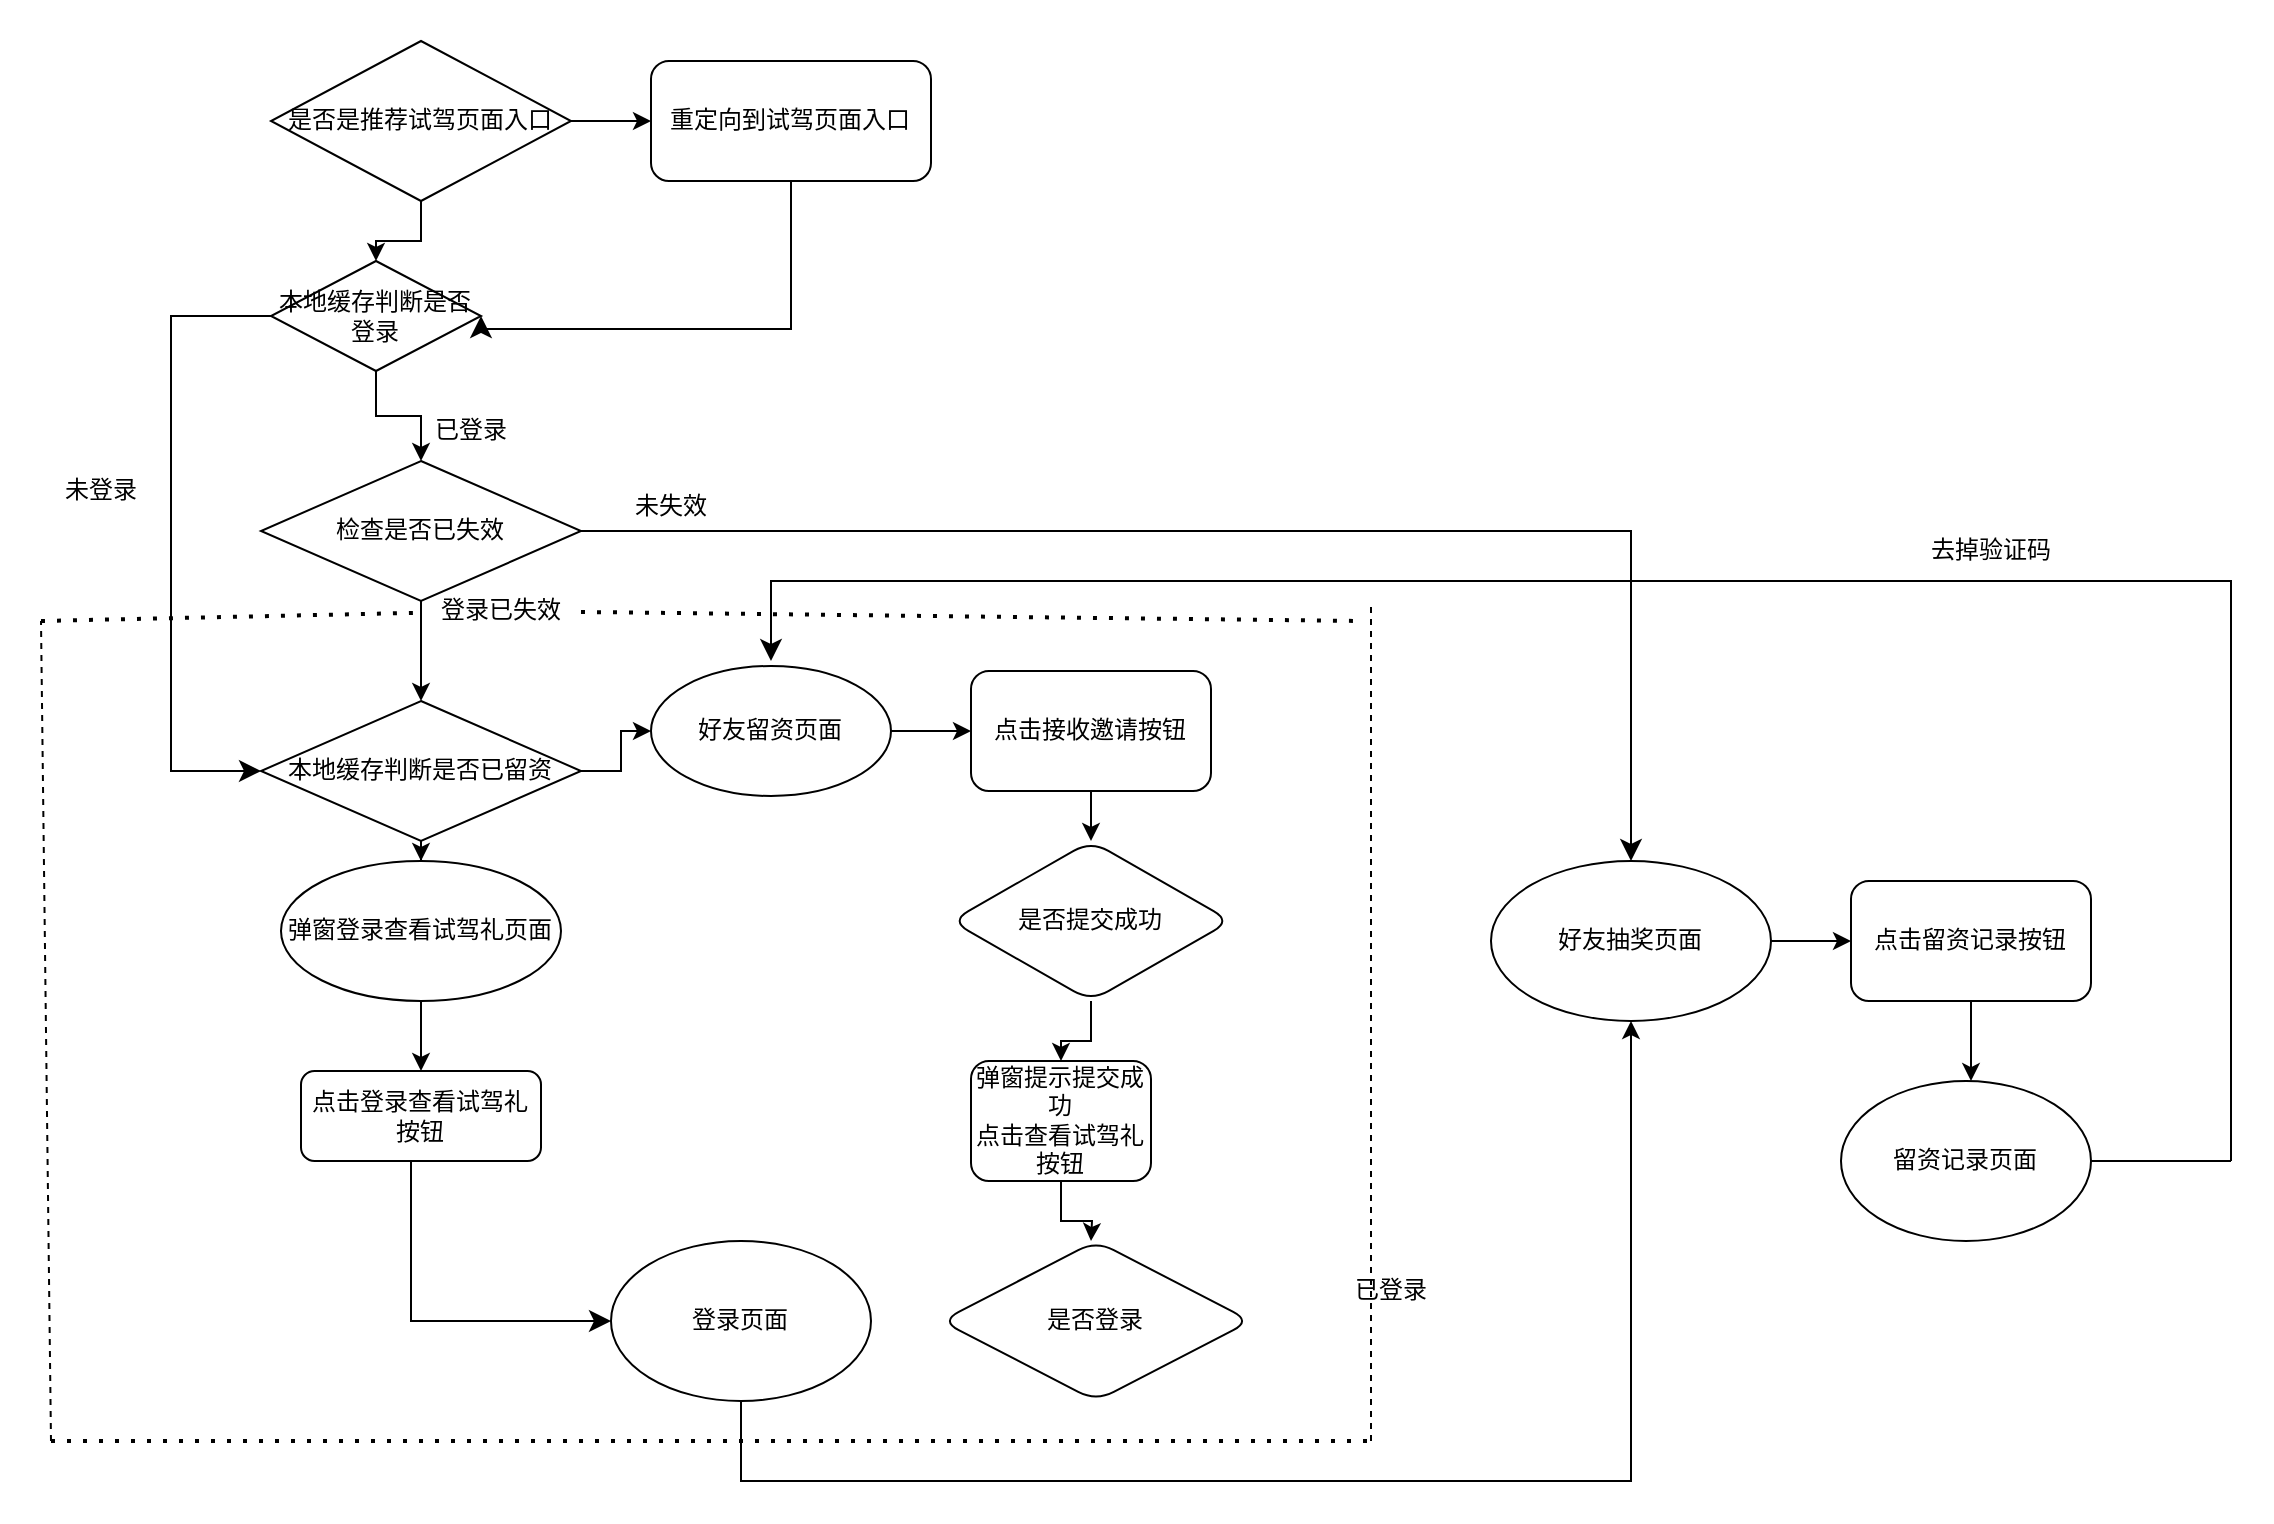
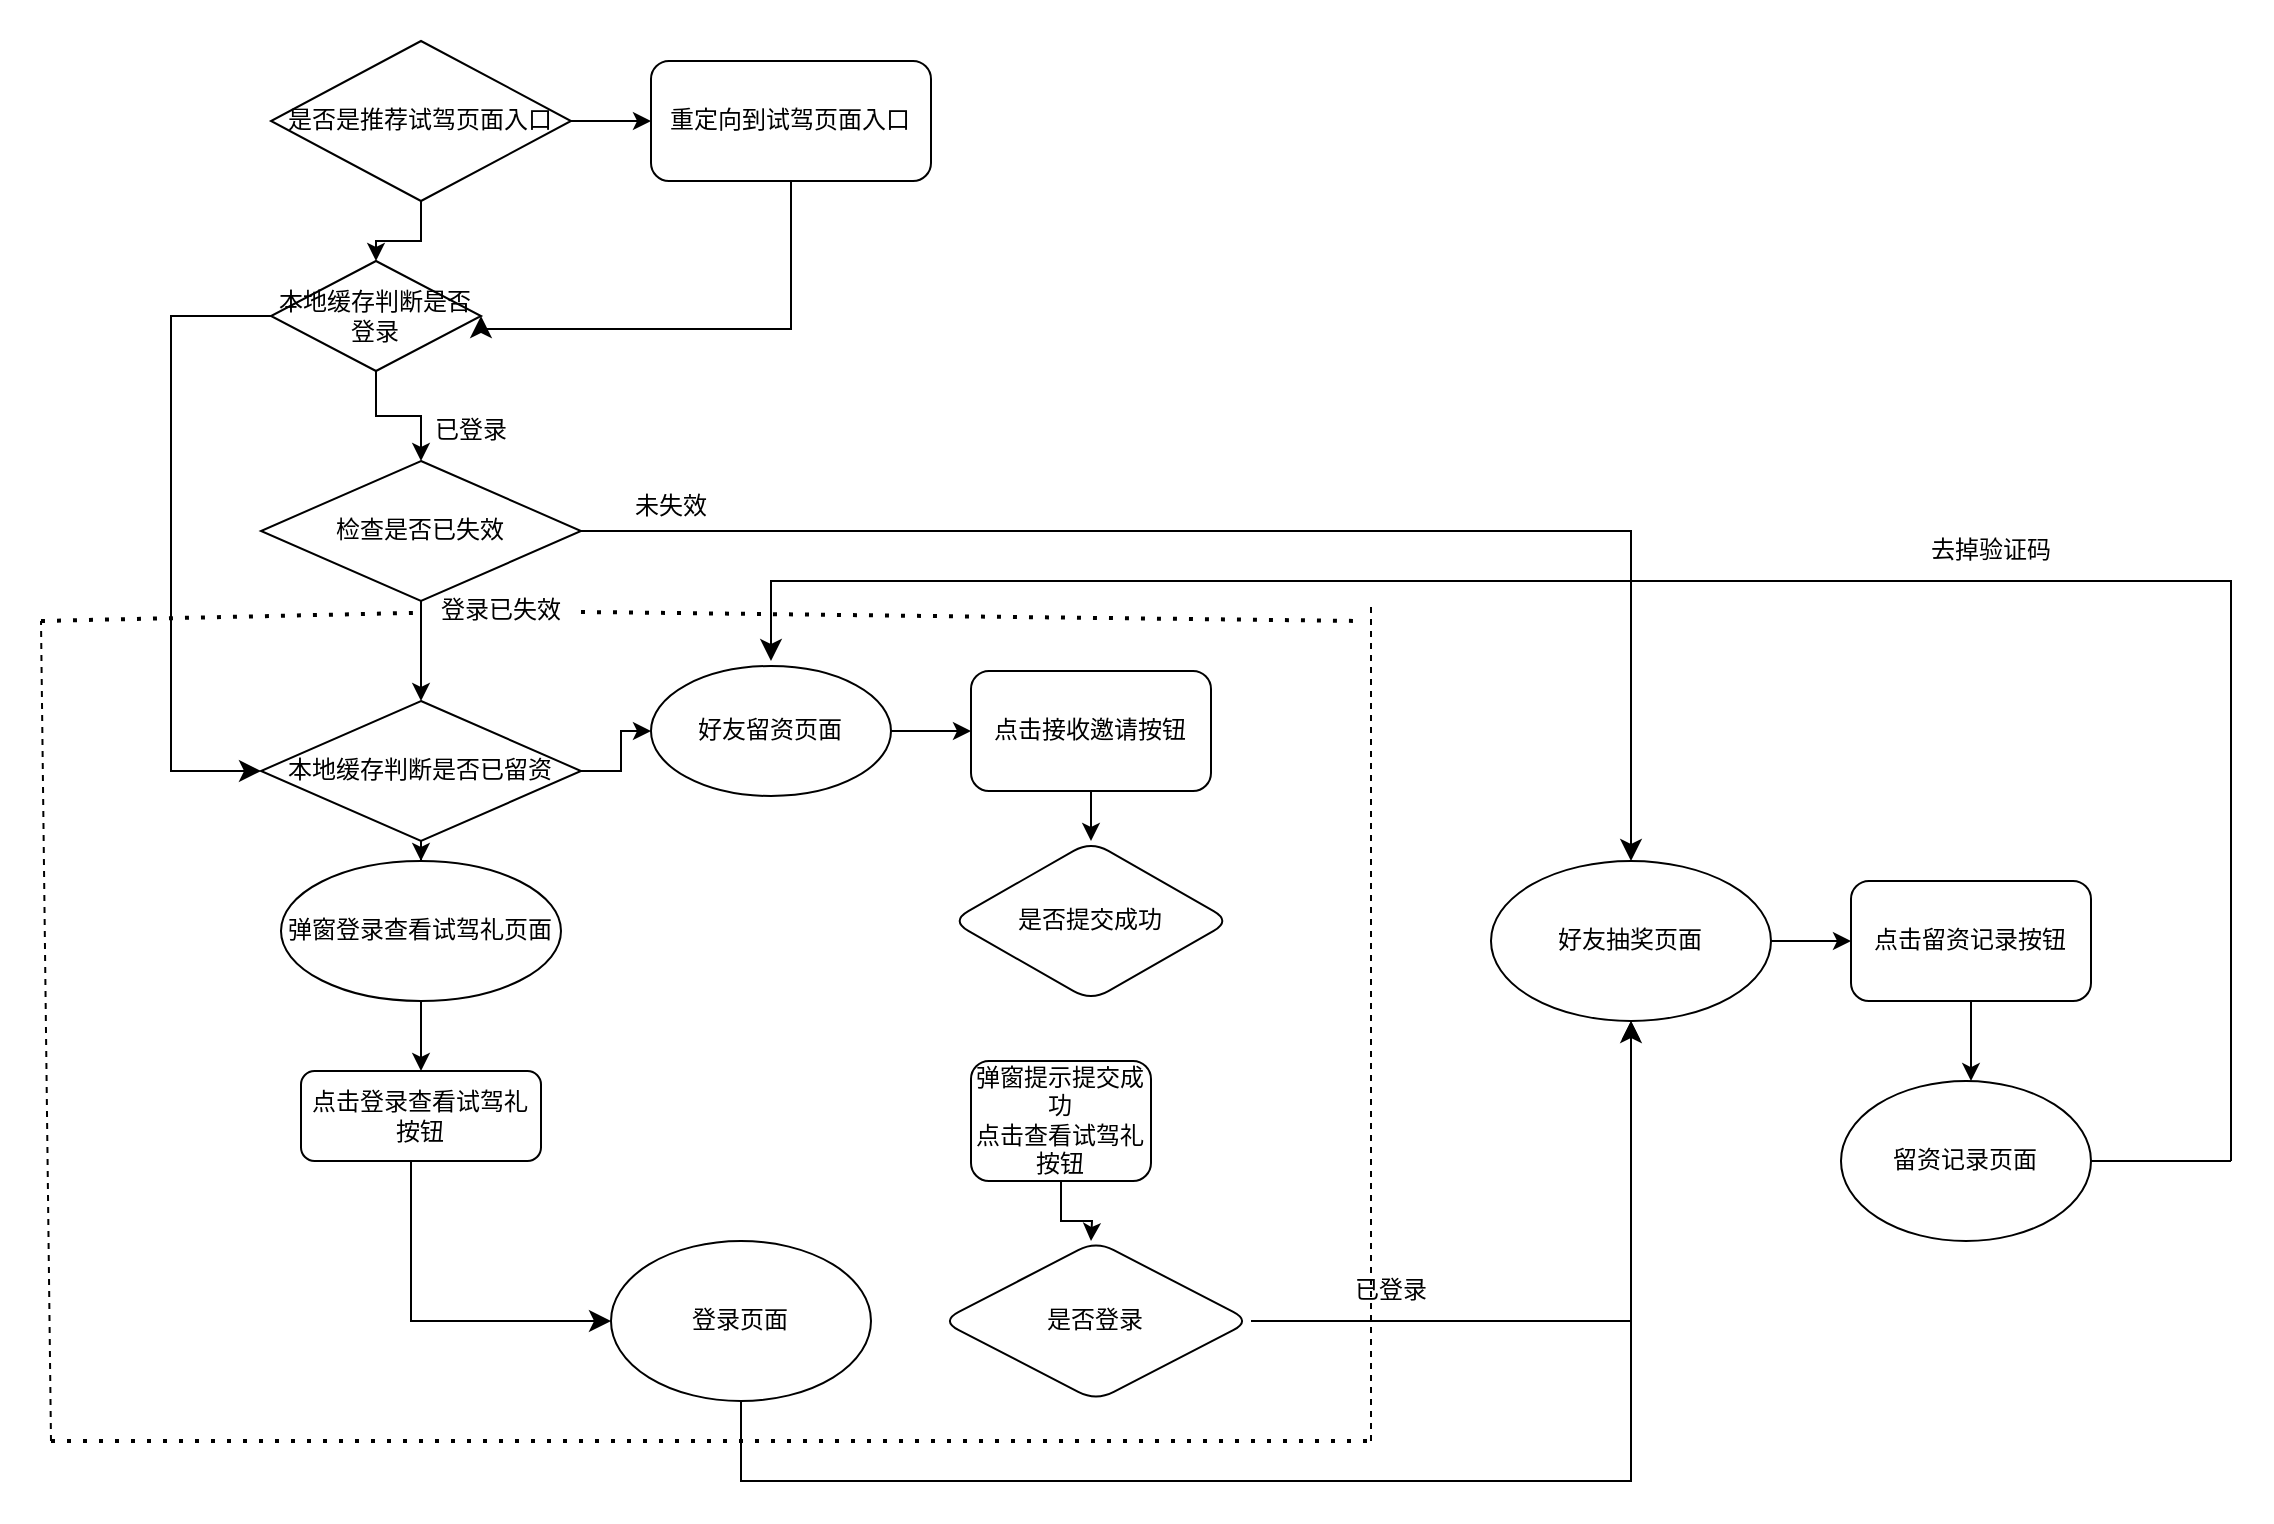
(101, 491) -> none
(1091, 1039) -> none
none -> (1439, 1321)
